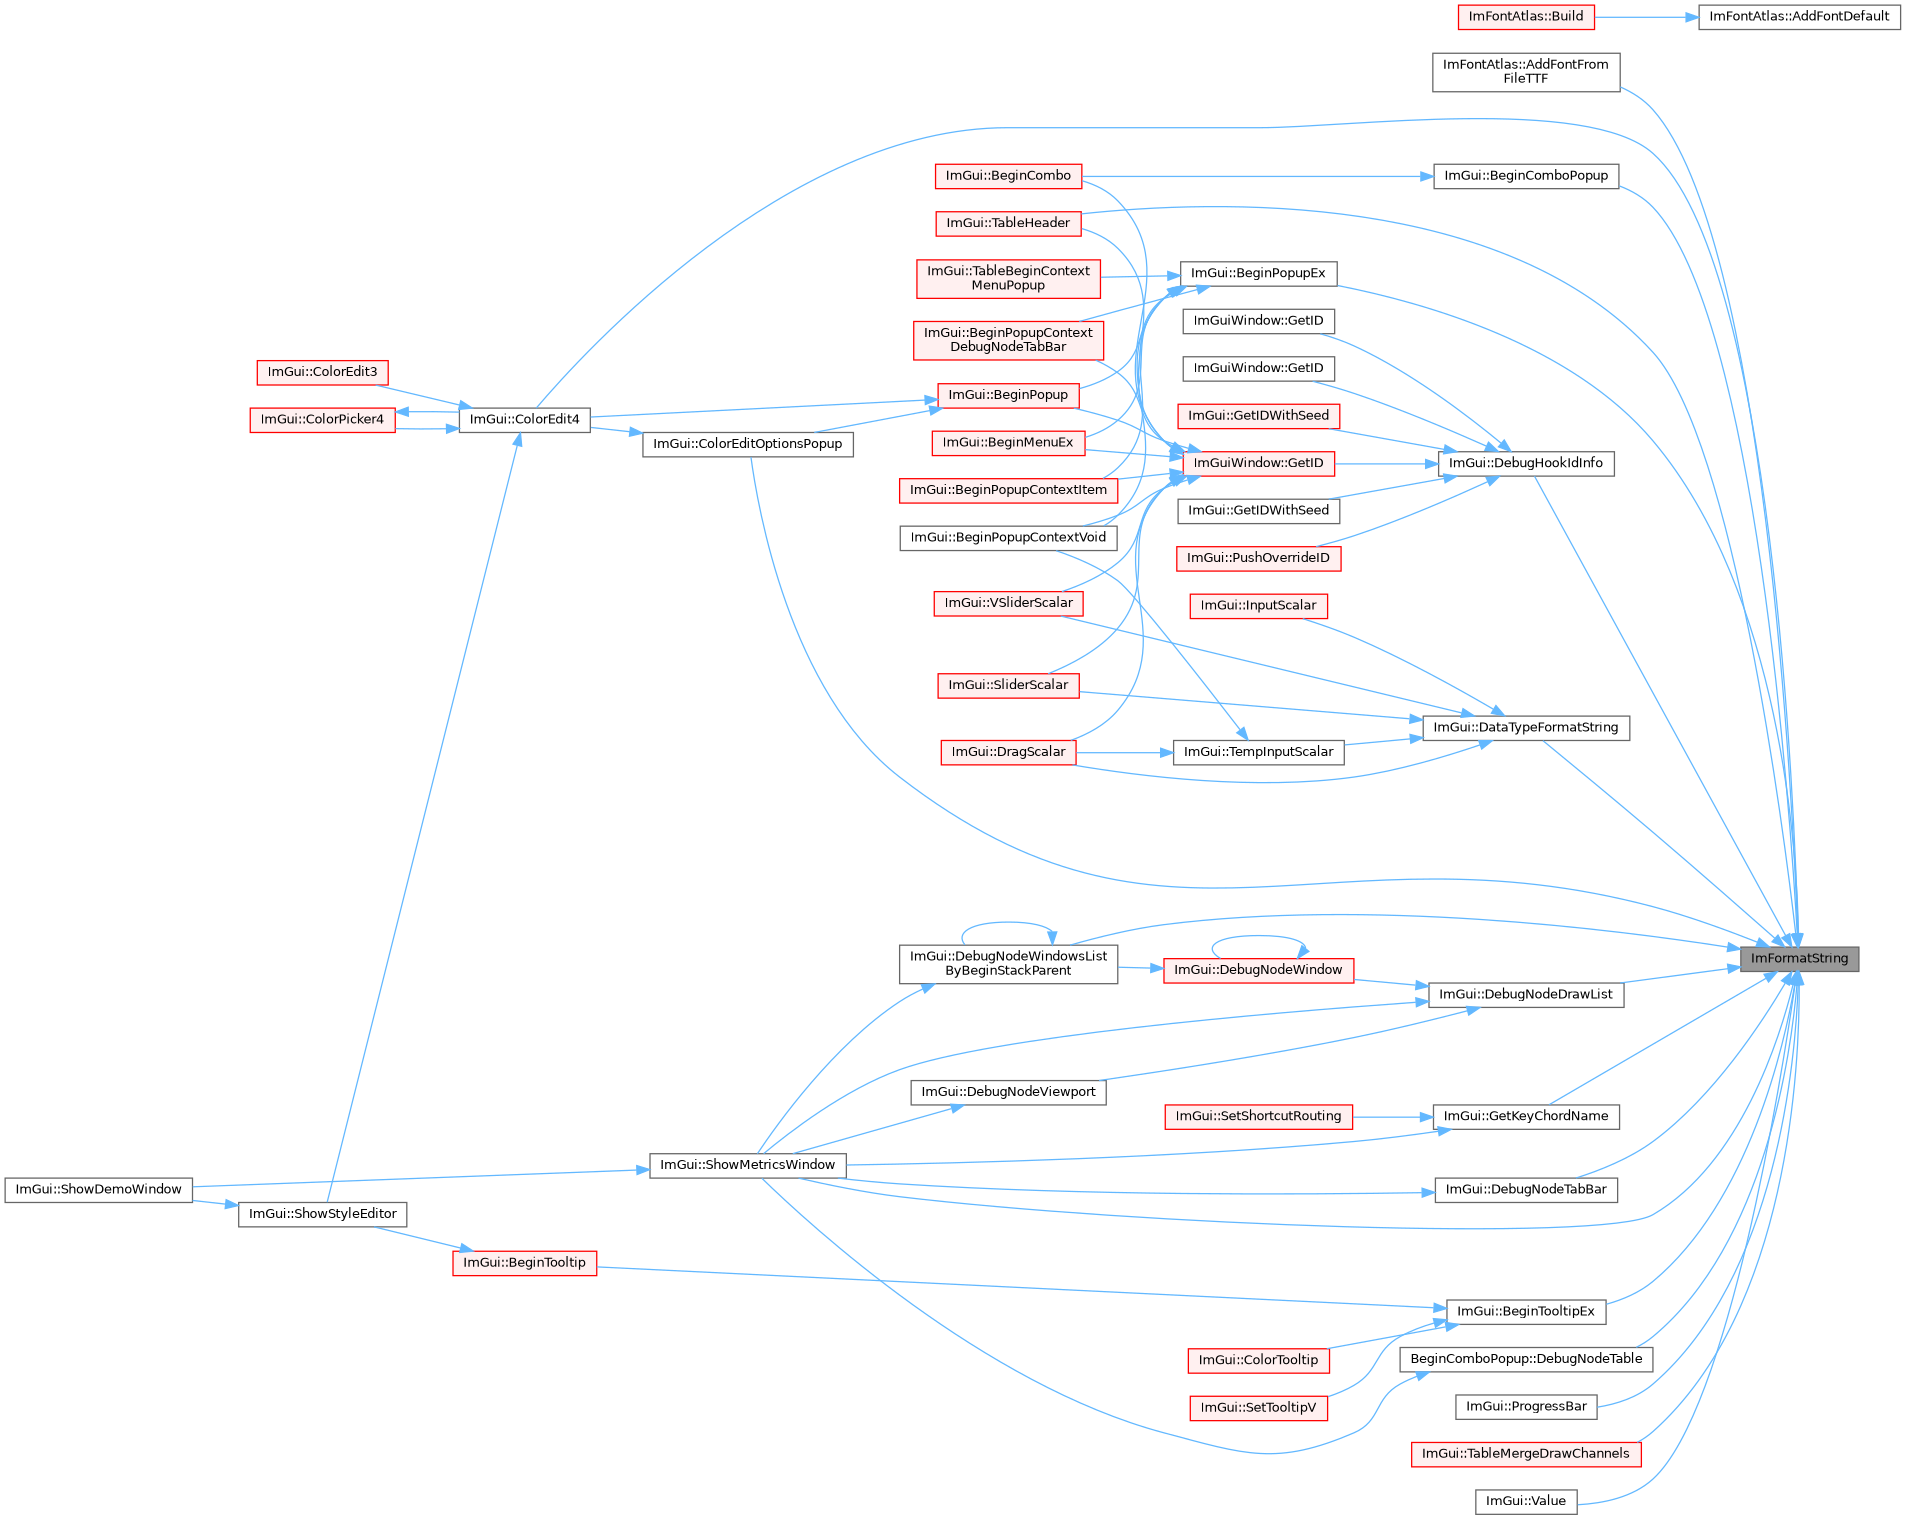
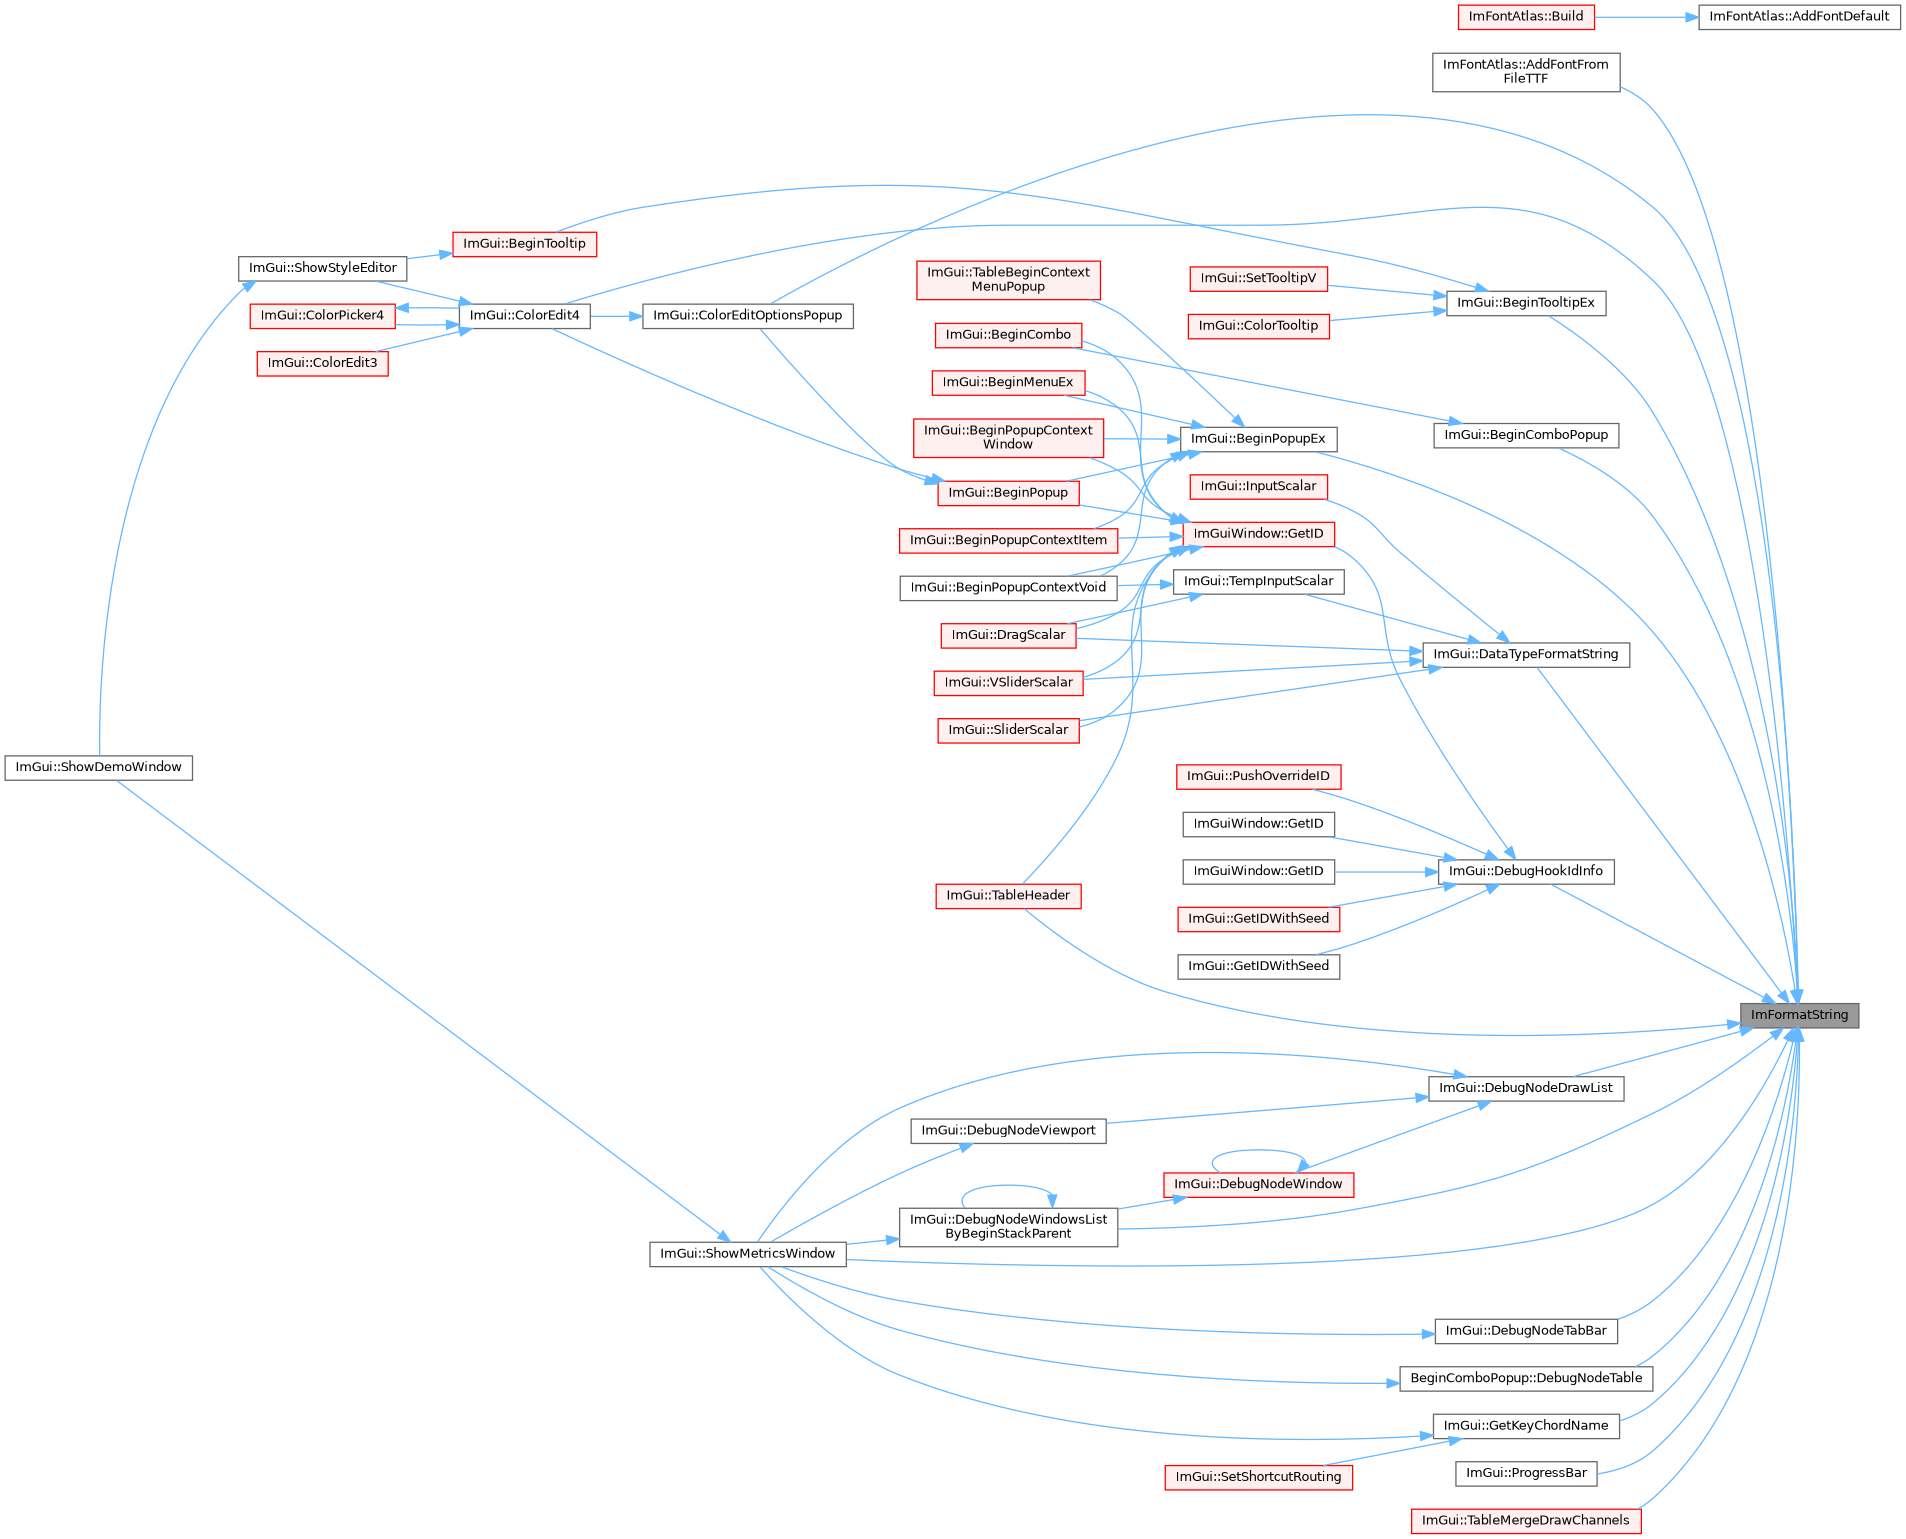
(1009, 341) -> (1009, 438)
(1527, 1502) -> none
